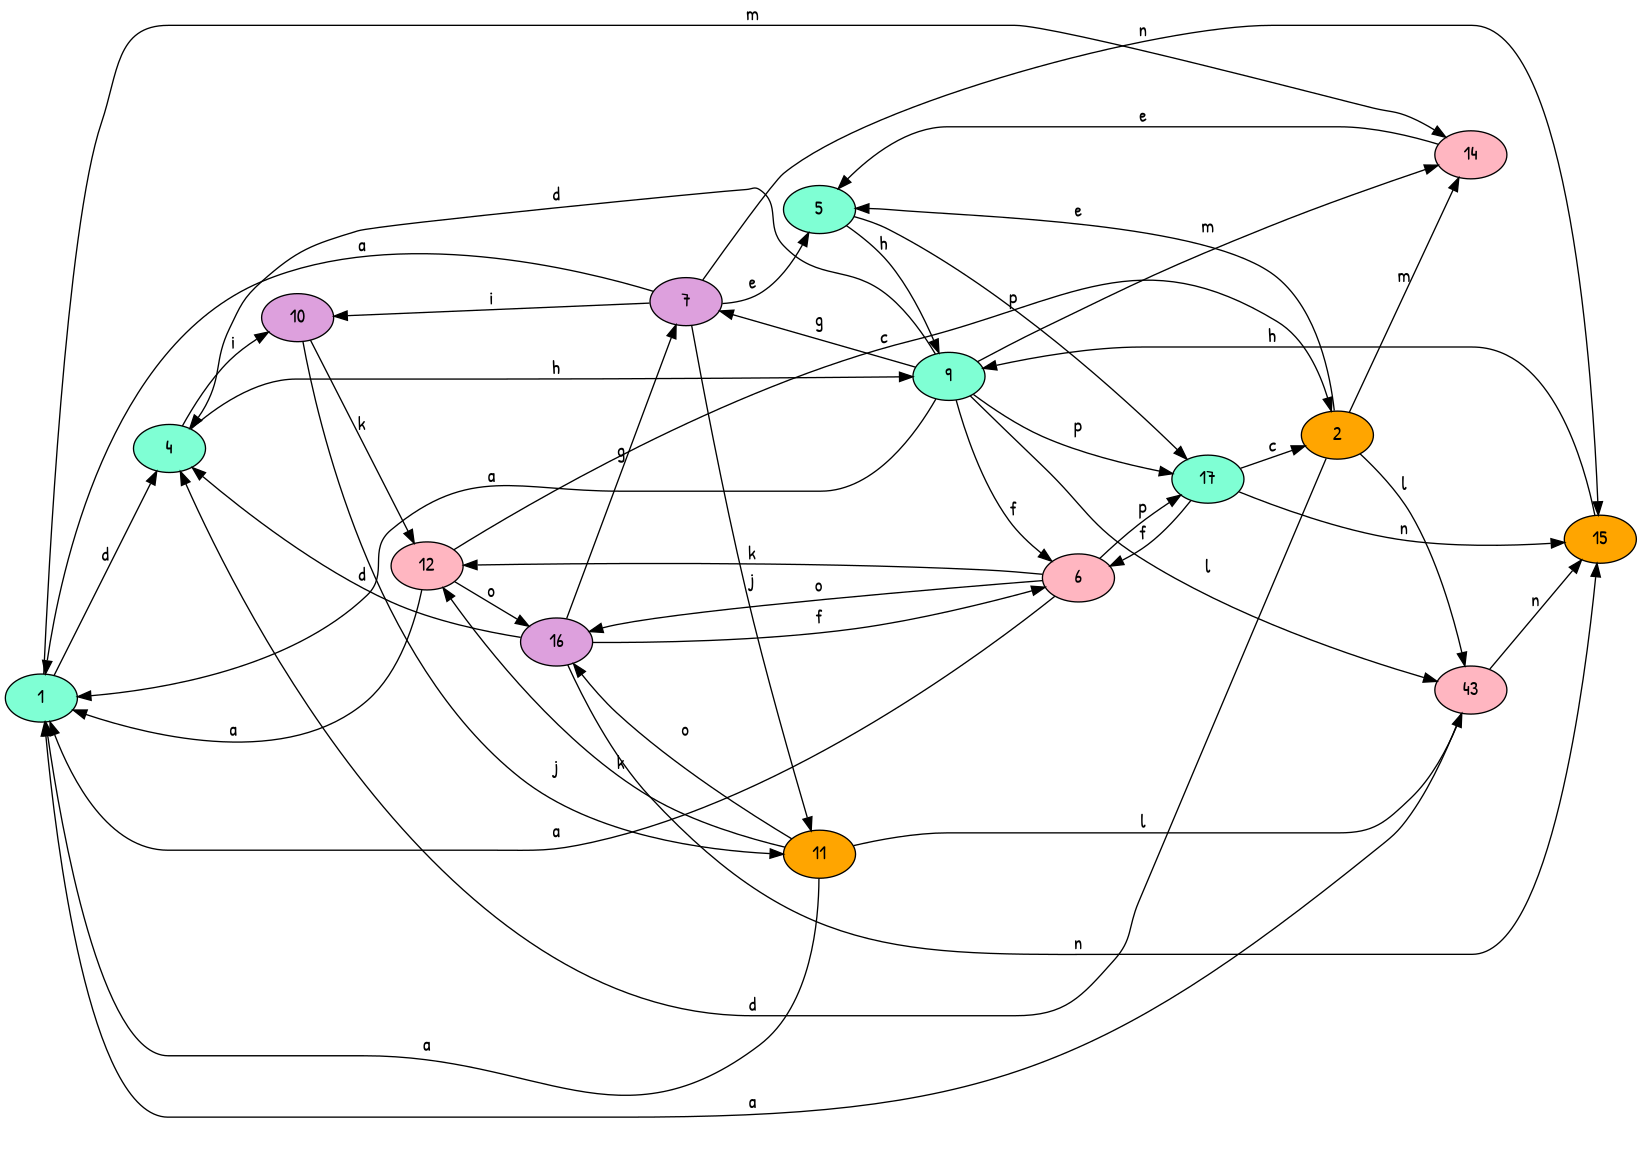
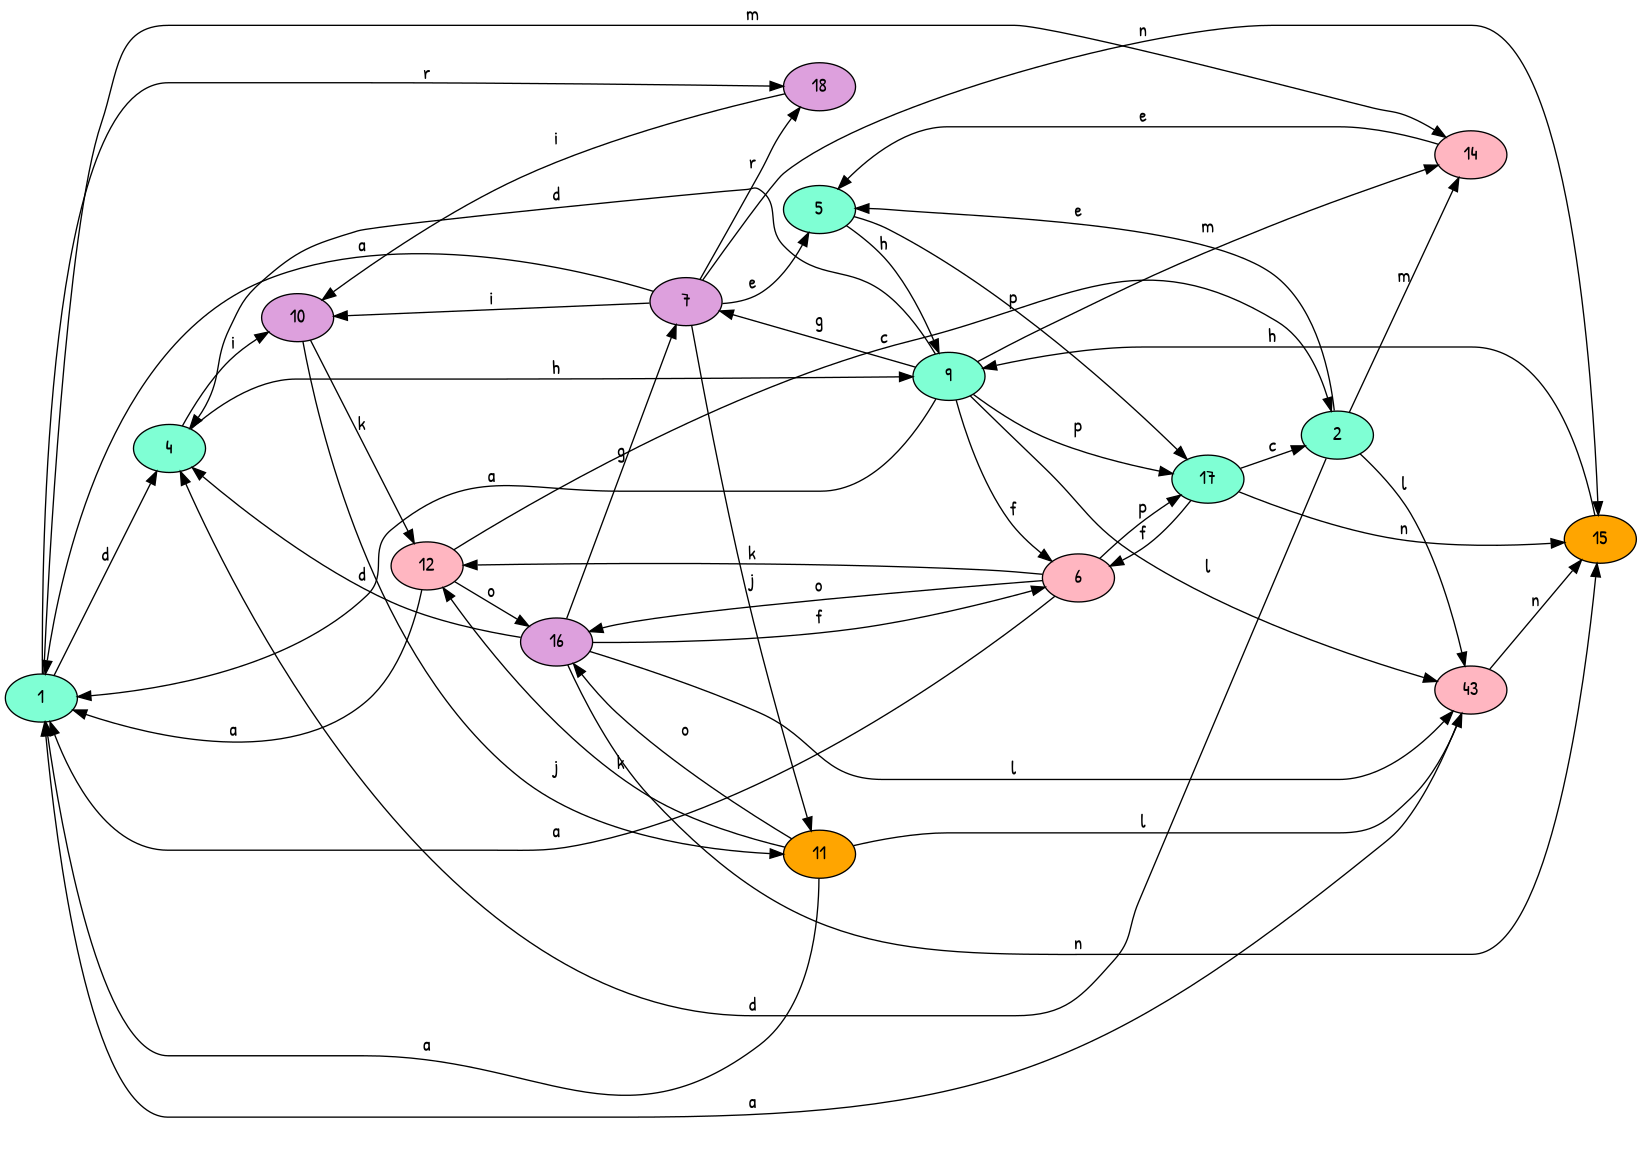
none -> (820, 87)
(1337, 435) -> (1337, 435)
none -> (1011, 779)
